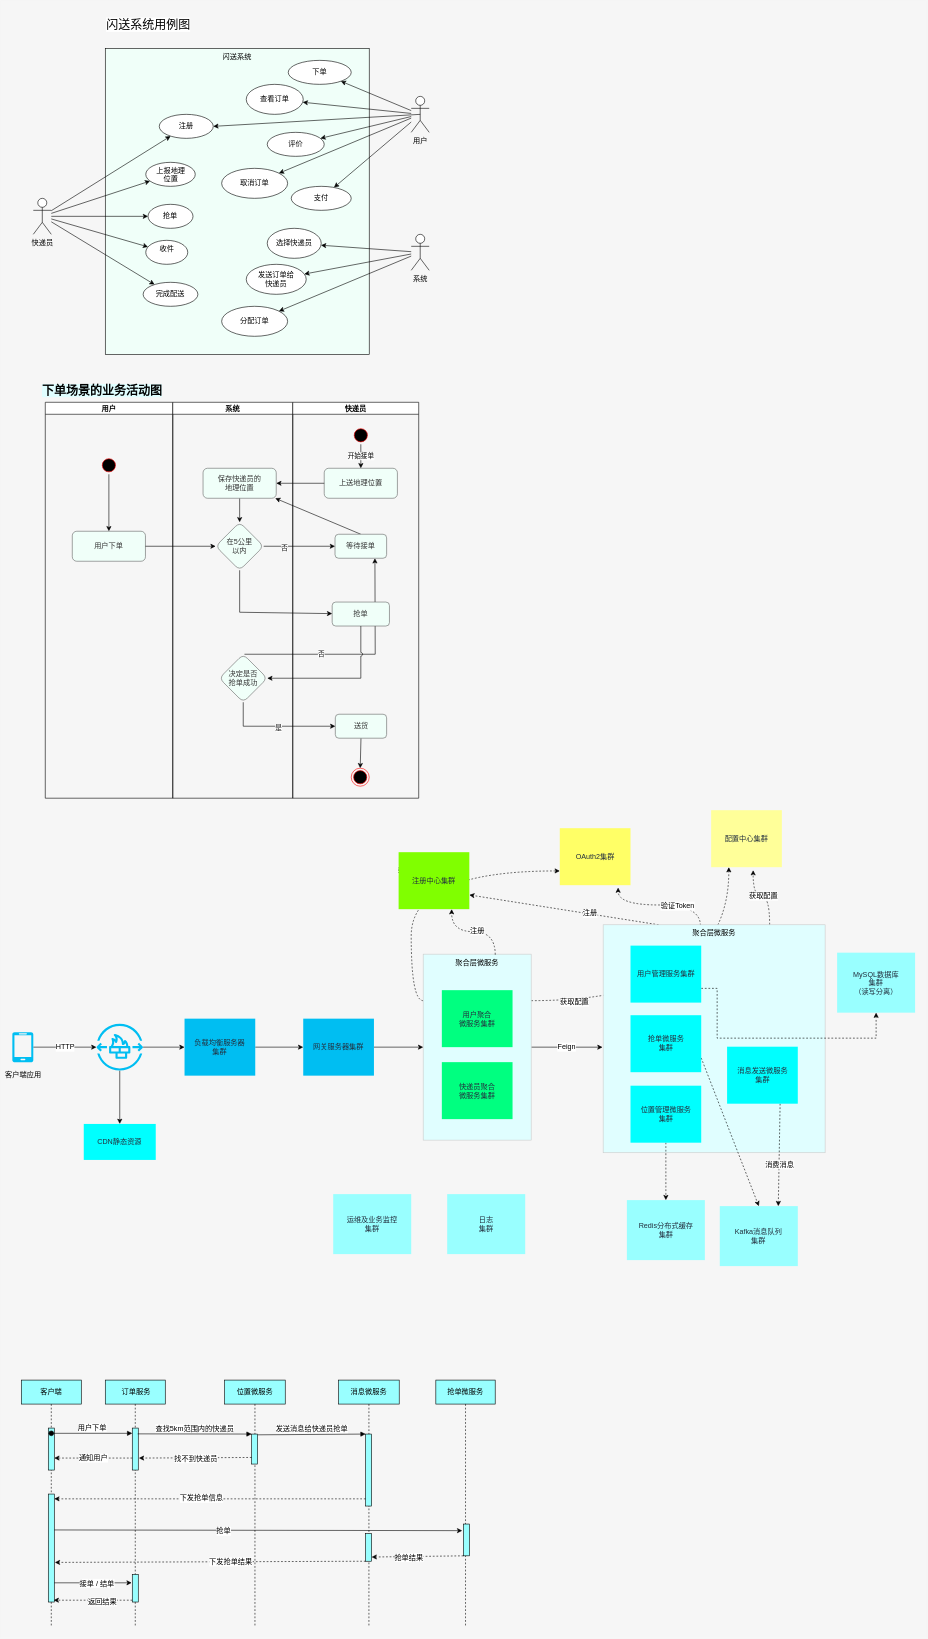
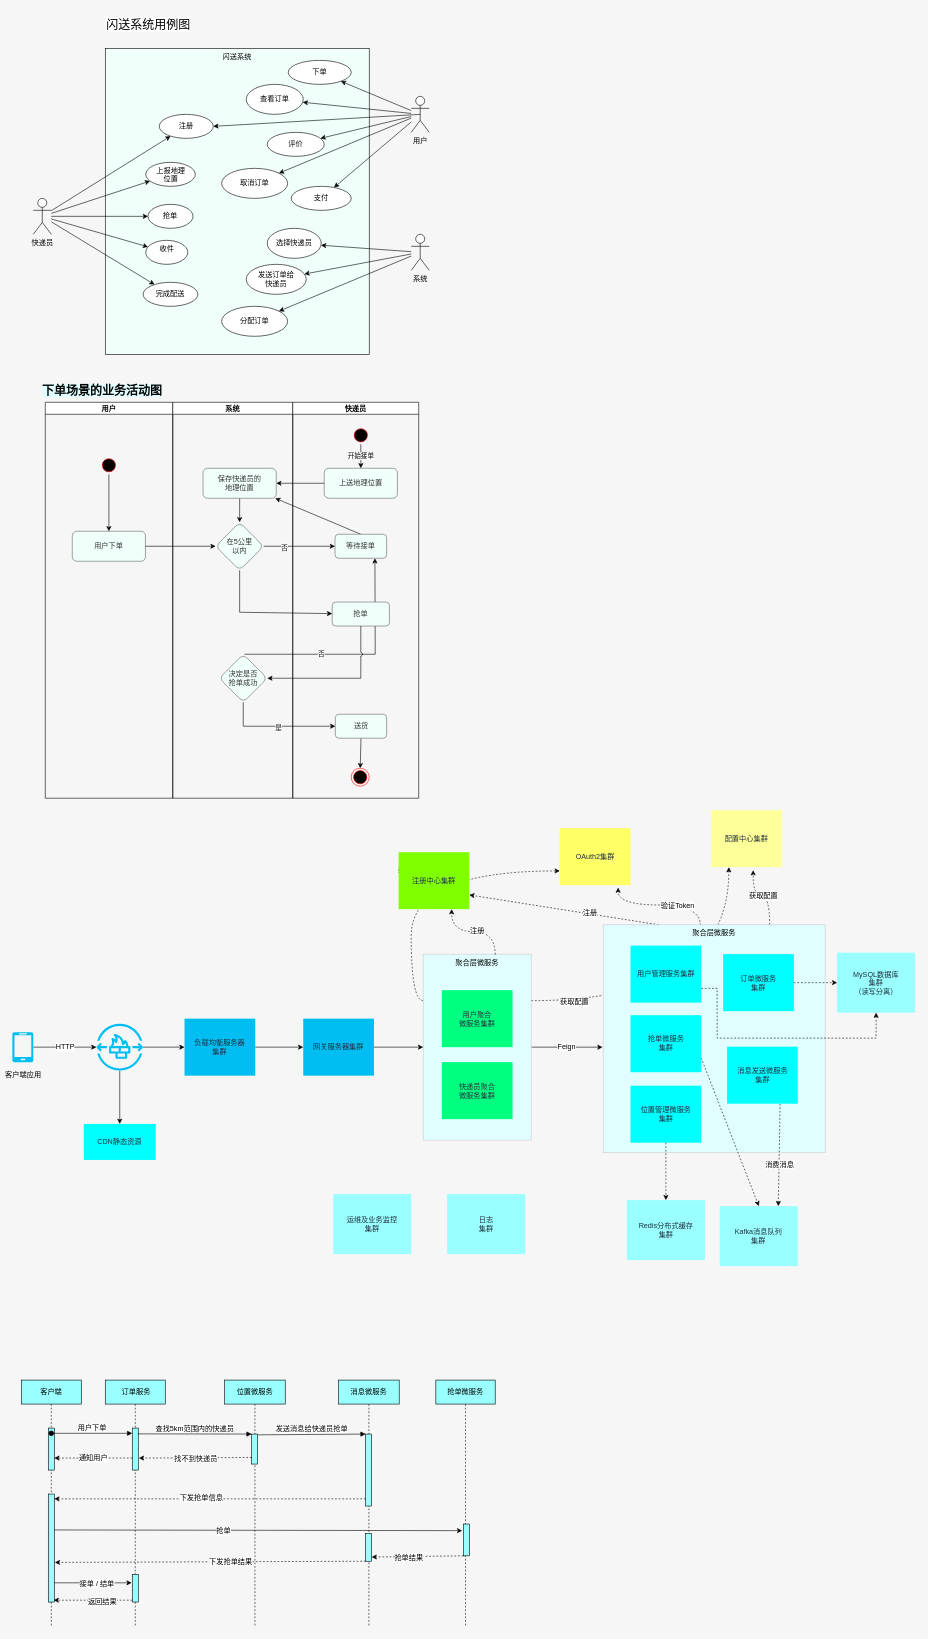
none -> (759, 983)
none -> (831, 983)
